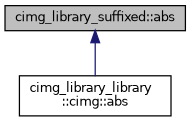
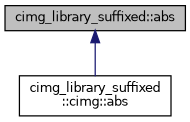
(95, 96) -> (95, 96)
